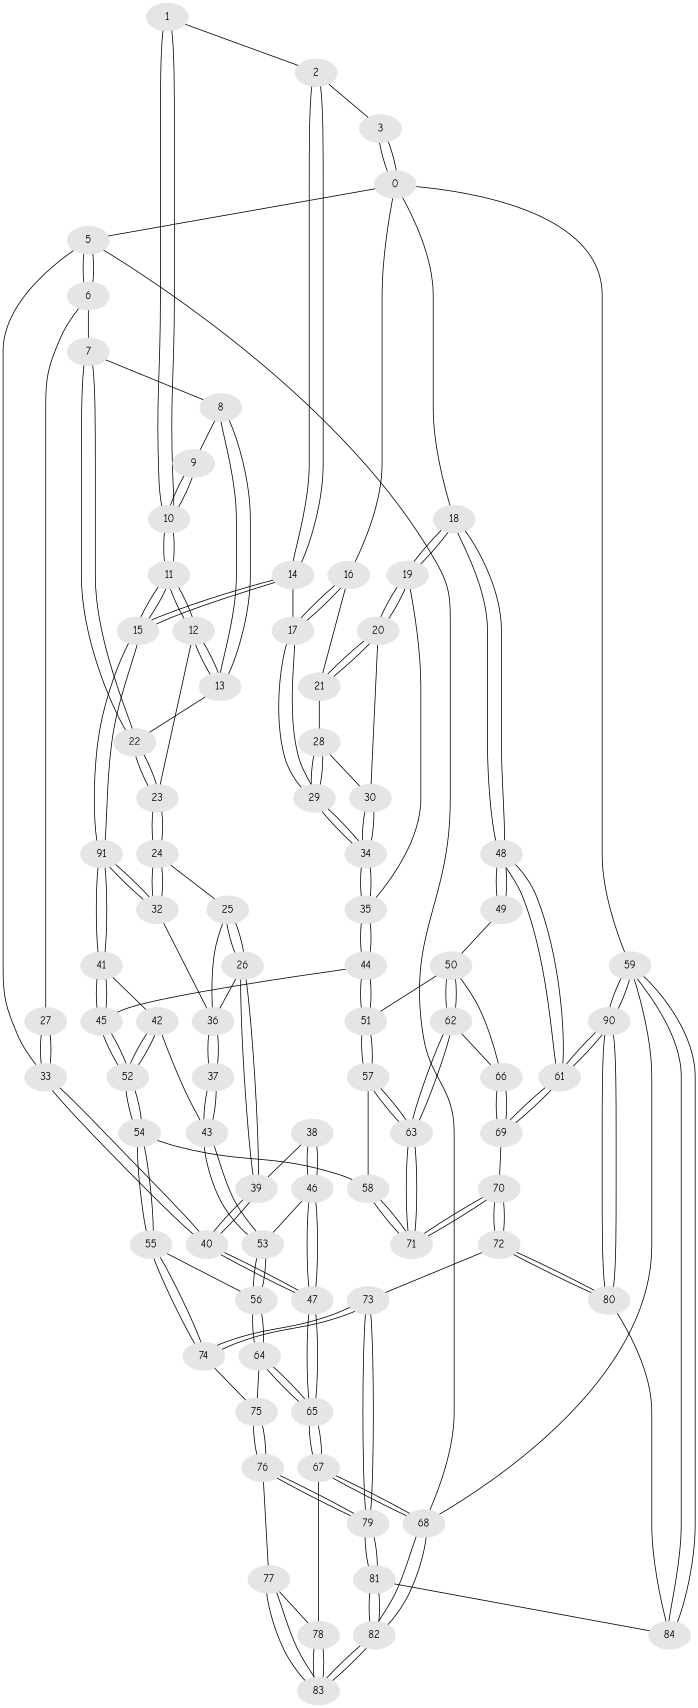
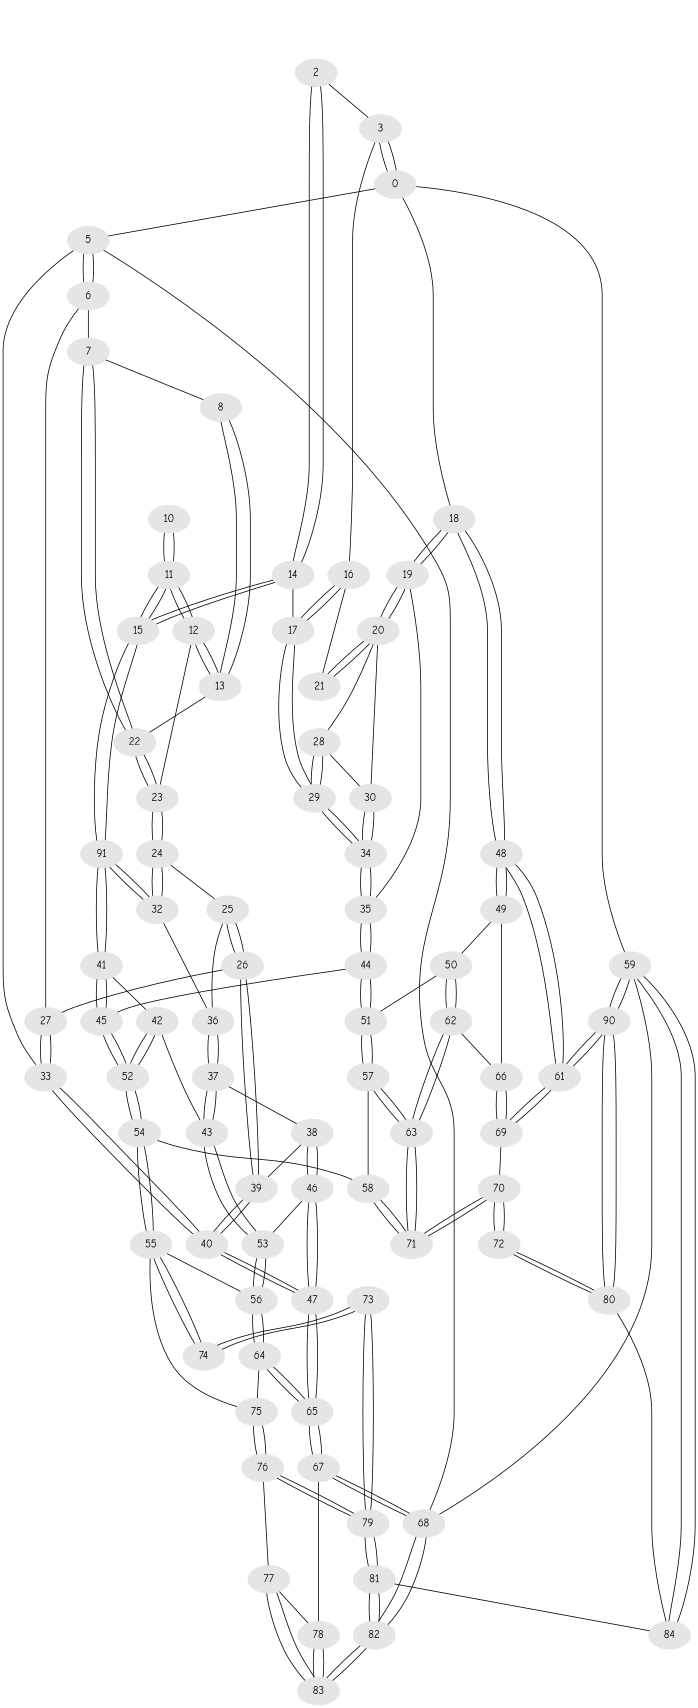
(167, 17) -> none
(382, 382) -> (353, 350)
(194, 463) -> none
(319, 715) -> (354, 689)
(228, 994) -> (141, 988)
(484, 1019) -> (501, 994)
none -> (263, 1105)
(434, 1273) -> none
(230, 1384) -> (165, 1351)
